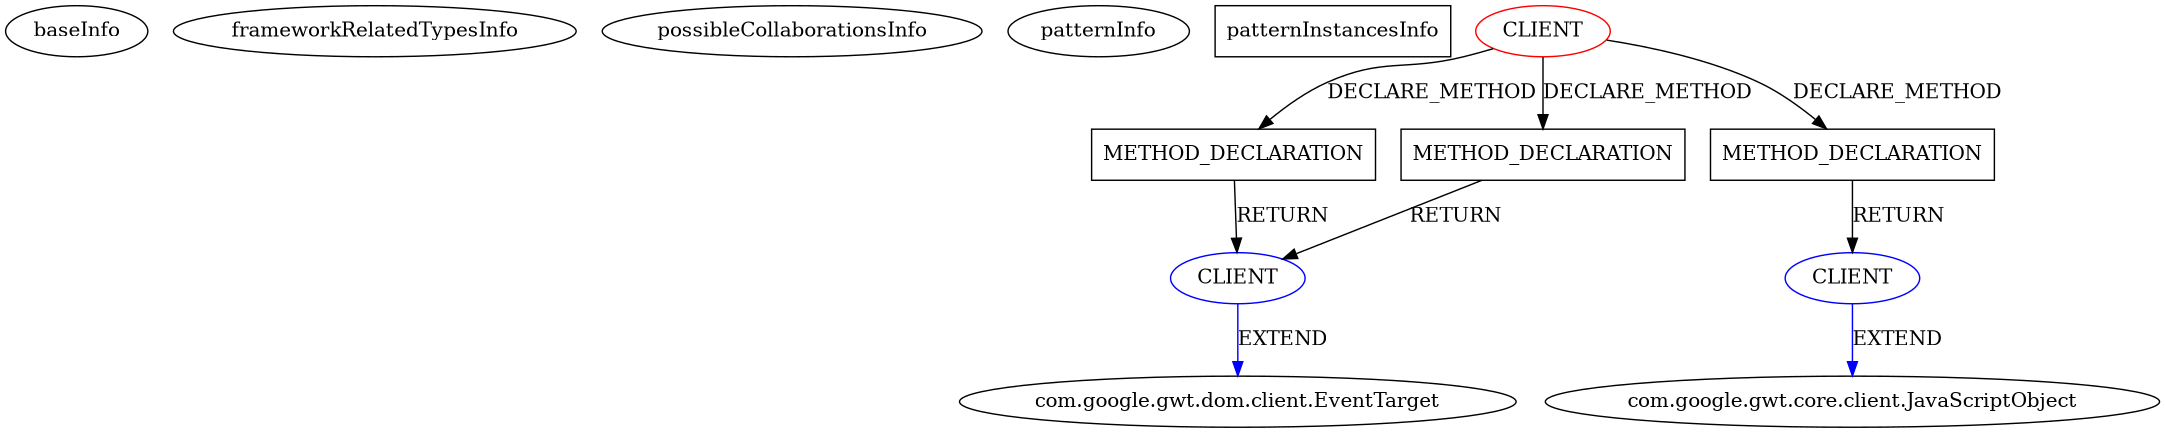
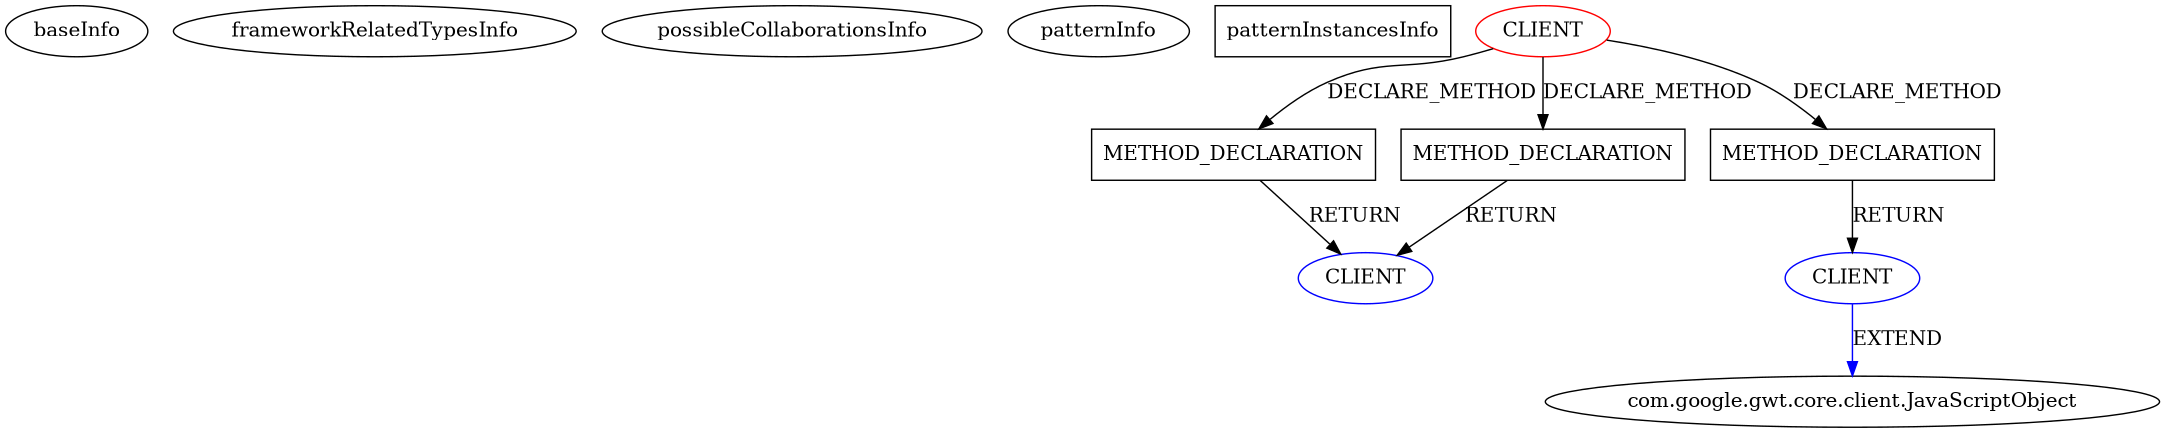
(1238, 402) -> none
